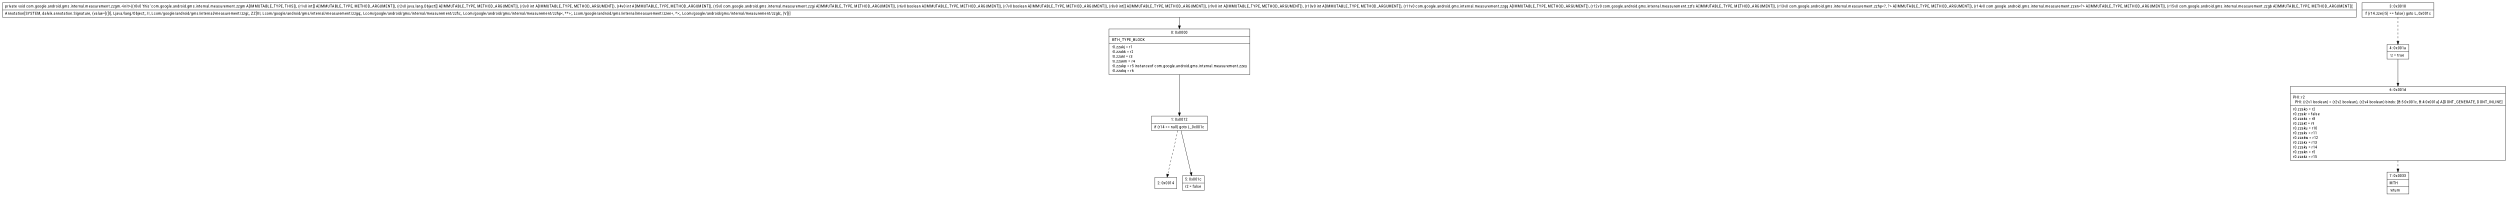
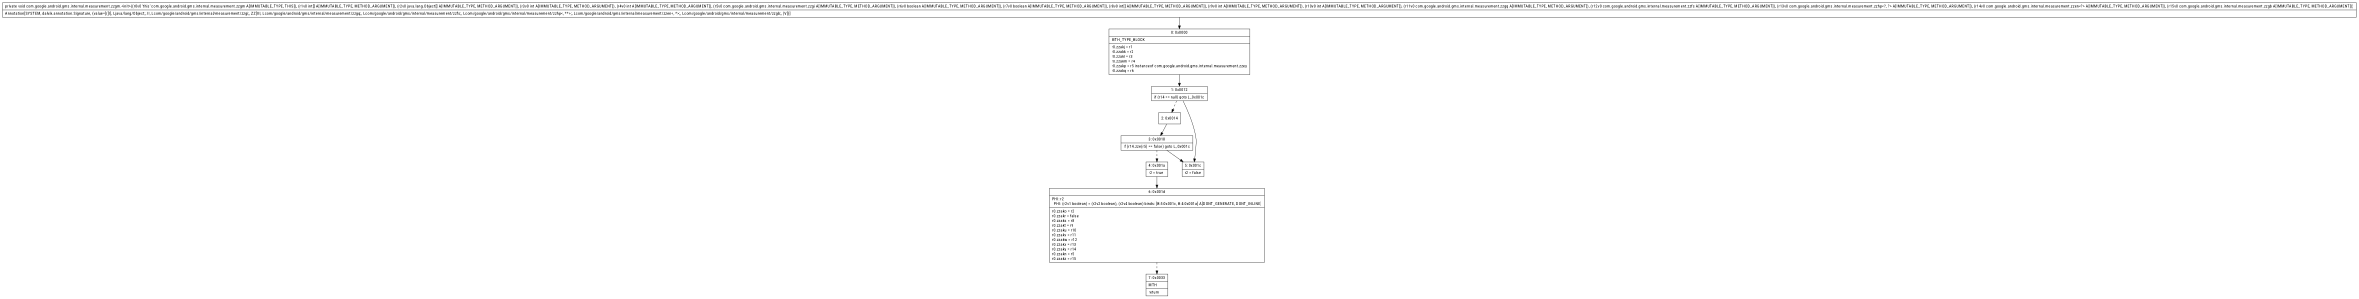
none -> (1164, 128)
none -> (1174, 155)
